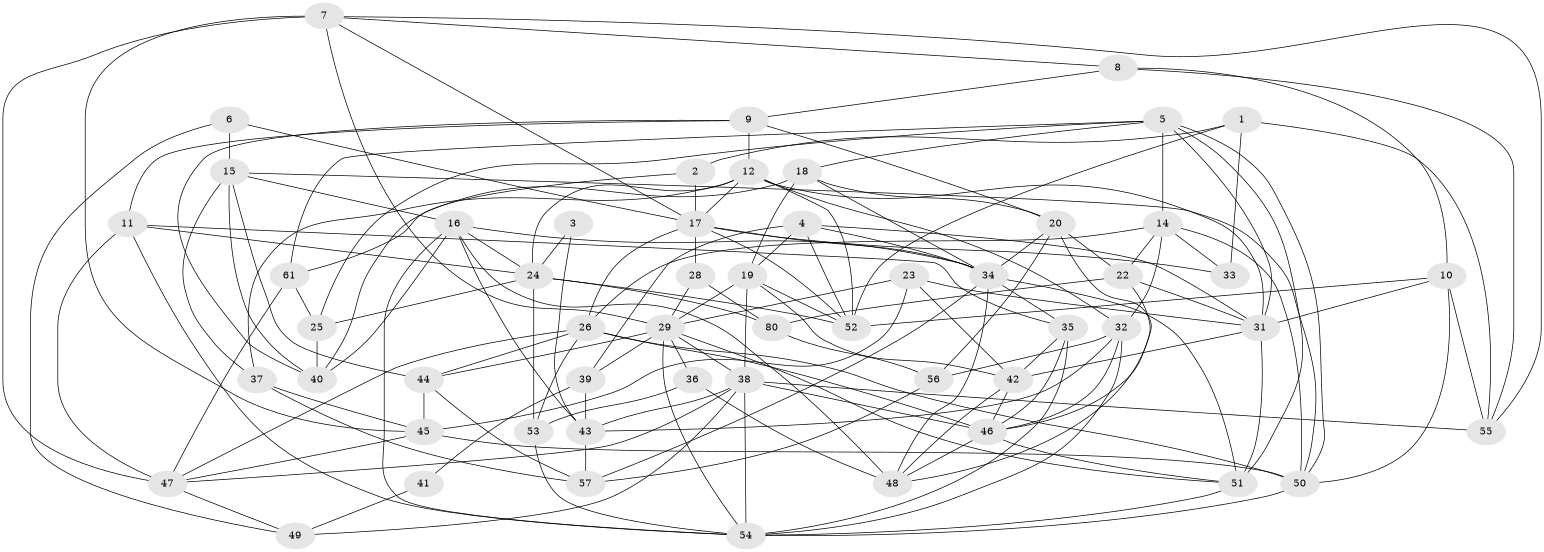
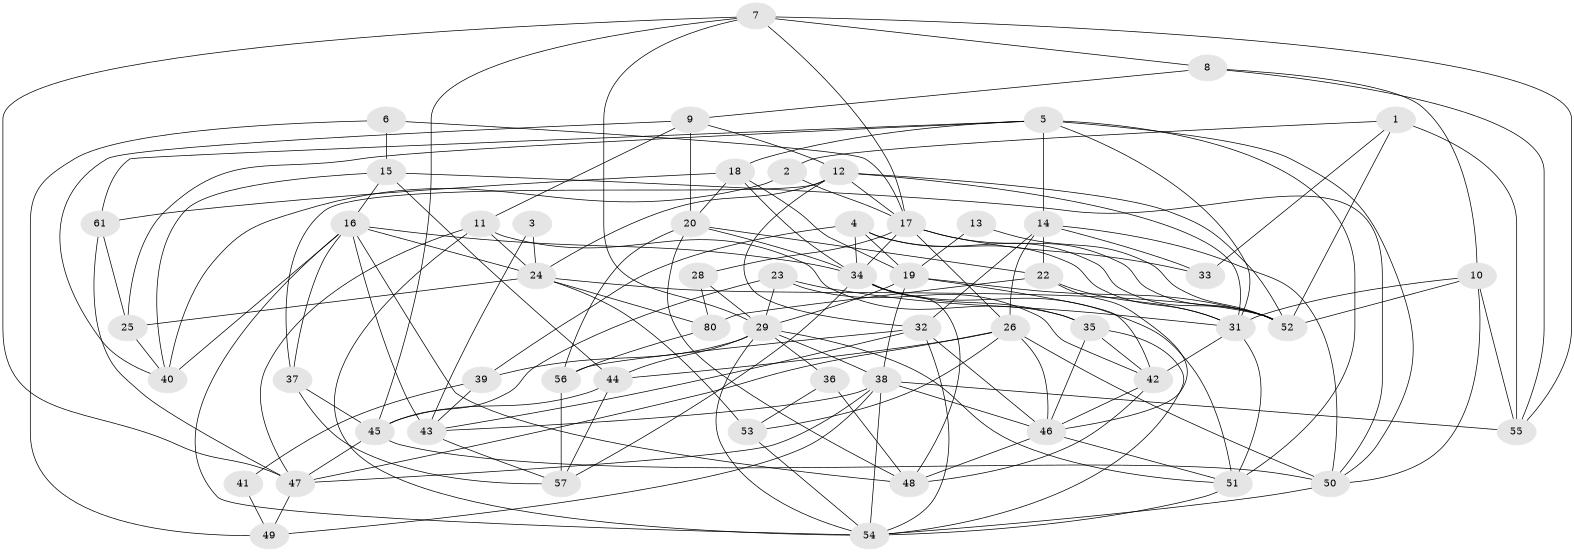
none -> (976, 224)
(184, 283) -> (309, 298)
